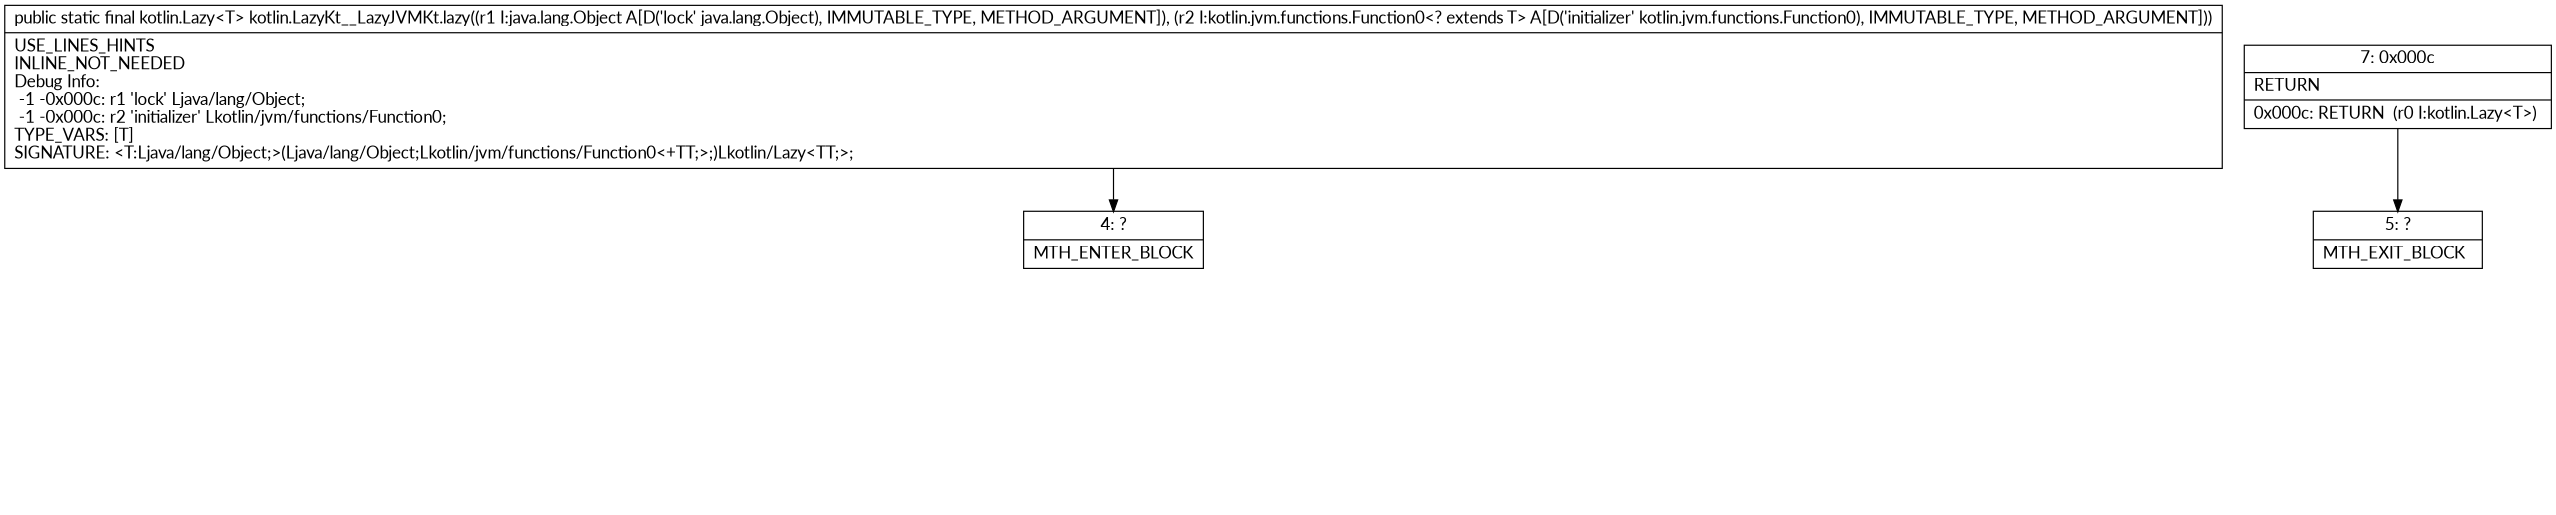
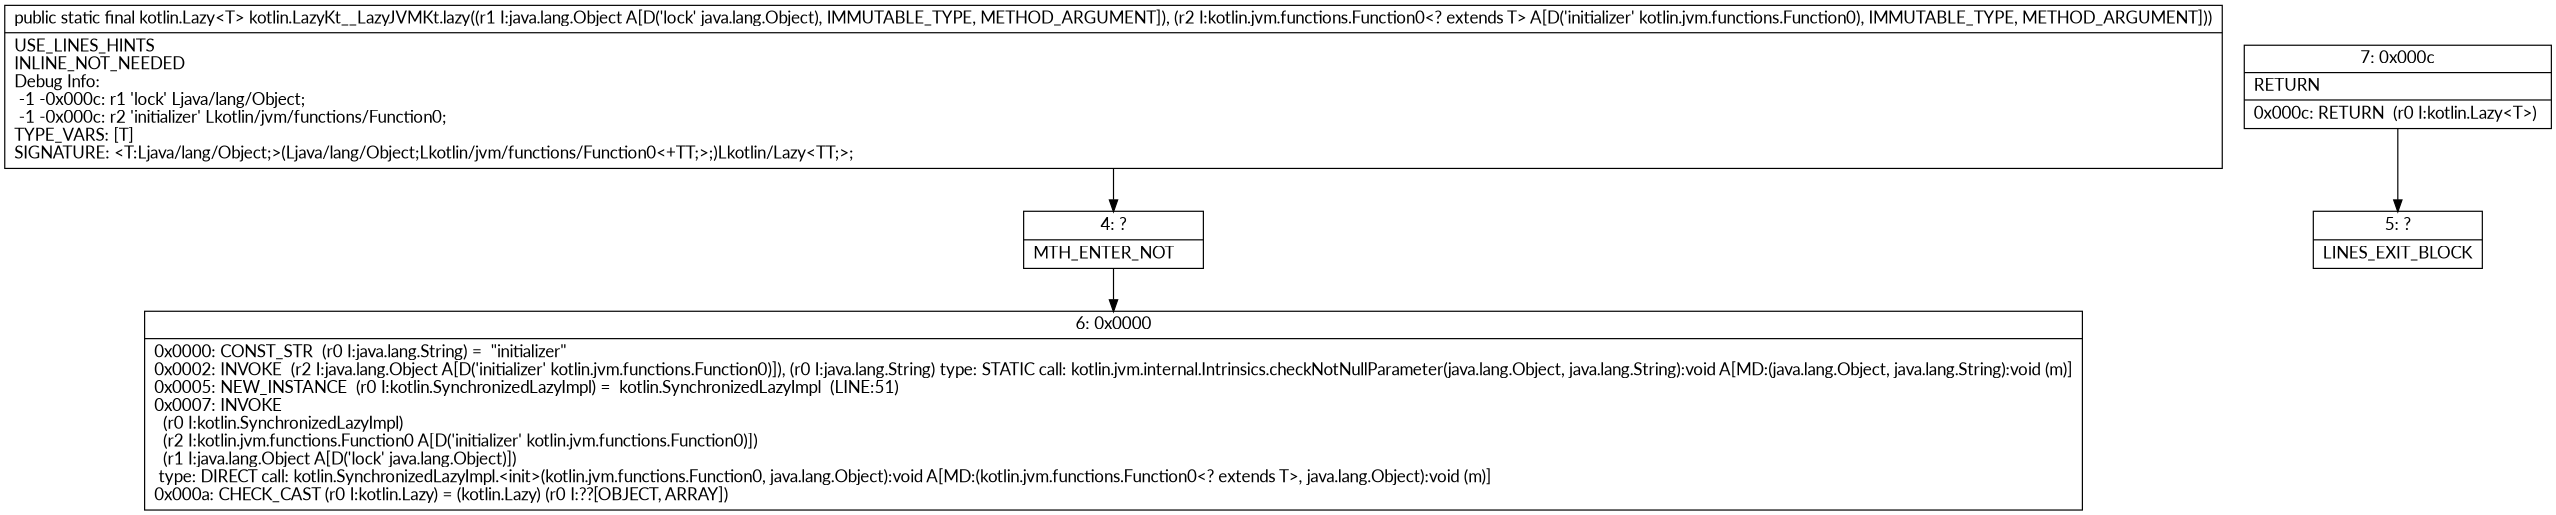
(1114, 254) -> (1104, 254)
(2394, 254) -> (2398, 254)
none -> (1114, 411)
